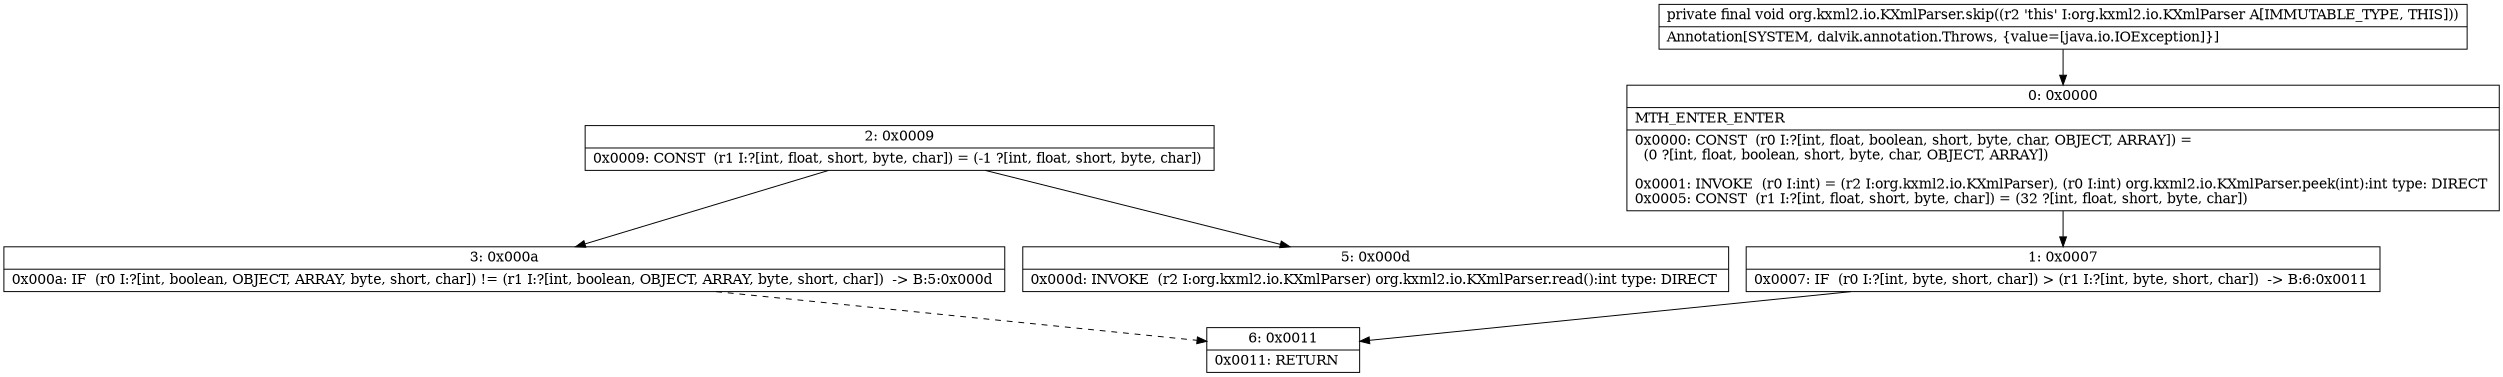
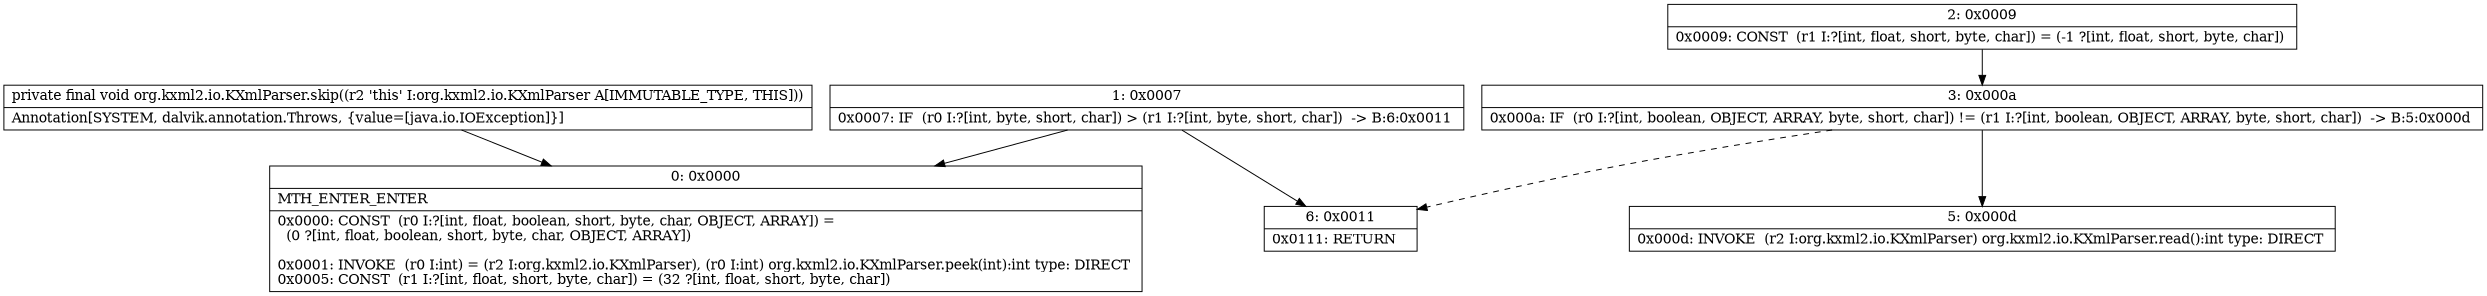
(1133, 207) -> (1982, 163)
(2063, 224) -> (1006, 147)
(1283, 361) -> (1341, 240)
